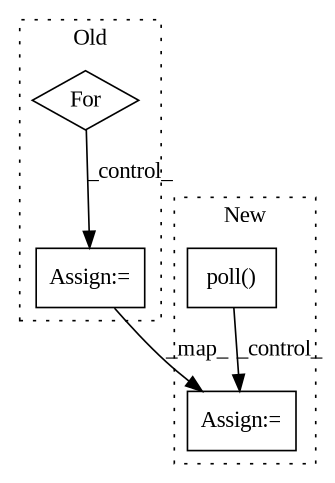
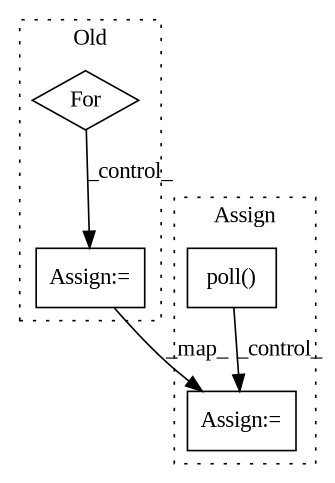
(245, 216) -> (245, 216)
